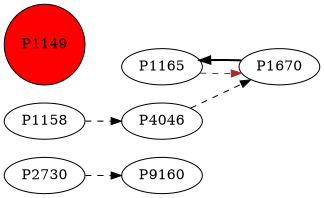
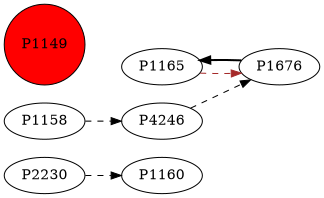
(279, 67) -> (279, 67)
(162, 121) -> (162, 121)
(45, 176) -> (45, 176)
(162, 176) -> (162, 176)
